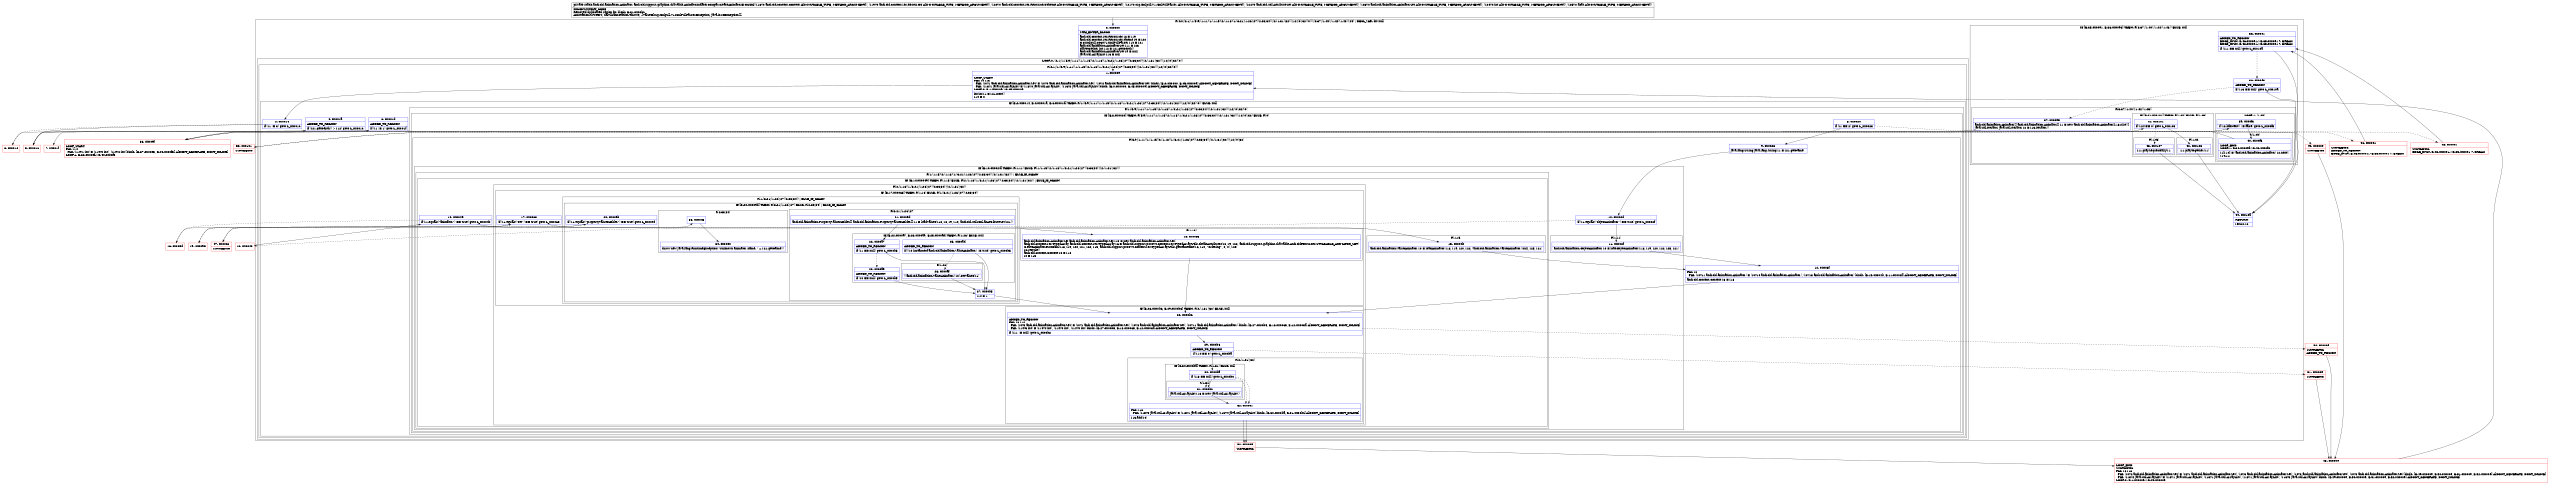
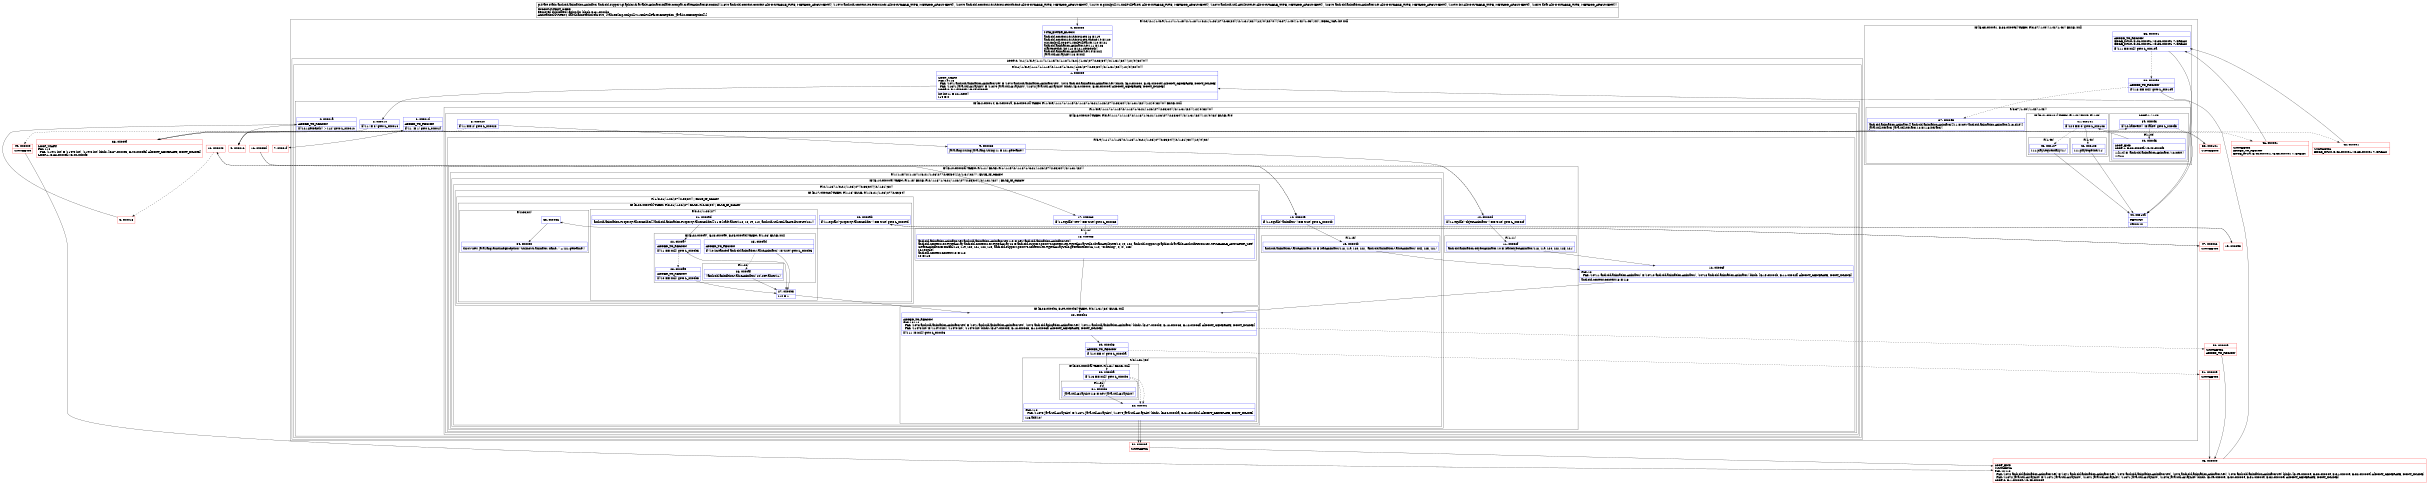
(135, 126) -> (177, 188)
(295, 222) -> (787, 166)
